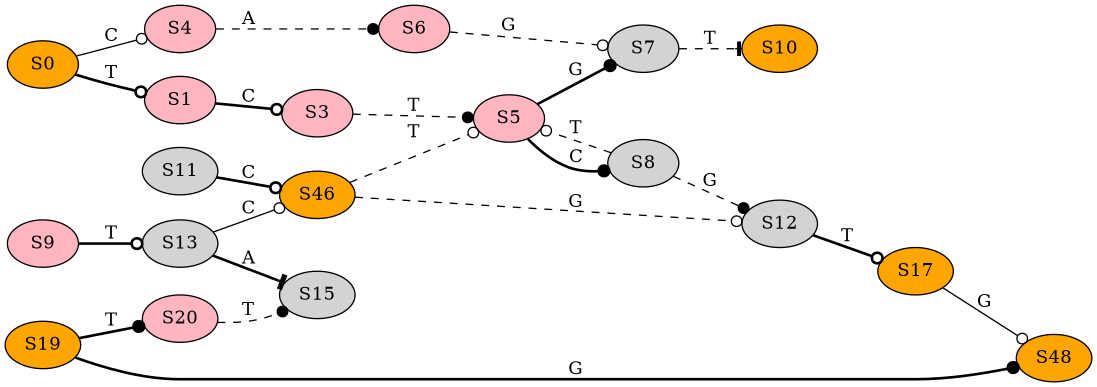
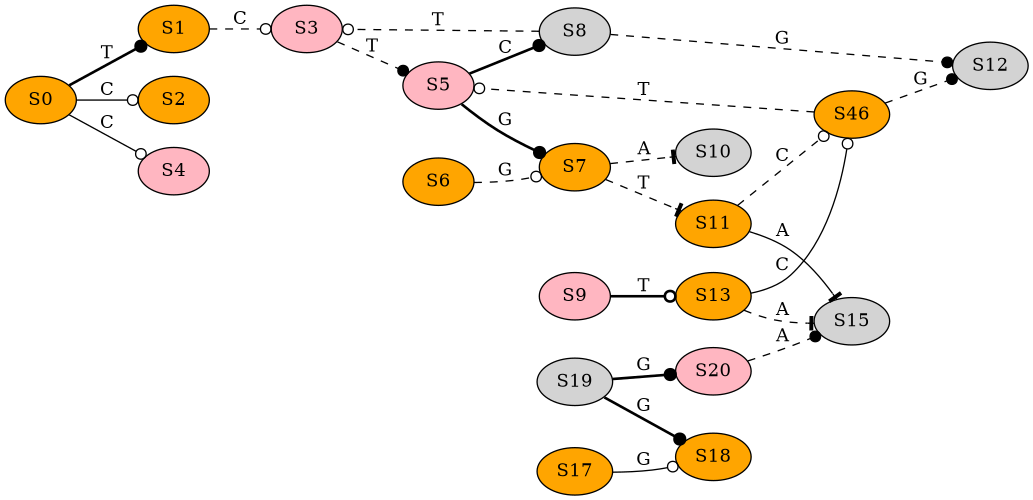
(292, 29) -> none
(414, 29) -> (438, 182)
(710, 39) -> (644, 149)
(643, 49) -> (575, 167)
(780, 49) -> (713, 153)
(105, 83) -> (103, 67)
none -> (174, 100)
(180, 100) -> (174, 29)
(243, 106) -> (235, 29)
(581, 143) -> (446, 30)
(180, 171) -> (713, 224)
(244, 182) -> (778, 173)
none -> (640, 194)
(543, 209) -> (916, 92)
(180, 244) -> (713, 296)
(842, 246) -> none
none -> (797, 255)
(246, 268) -> (775, 320)
(249, 310) -> (783, 336)
(112, 321) -> (644, 365)
(43, 345) -> (575, 382)
(1054, 358) -> (713, 457)
